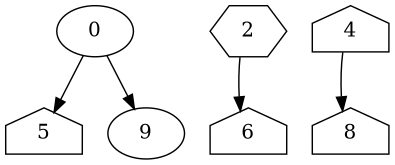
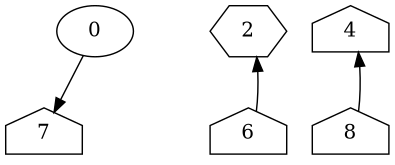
(341, 74) -> (360, 89)
(239, 77) -> (258, 91)
(44, 133) -> (44, 133)
(146, 133) -> none
